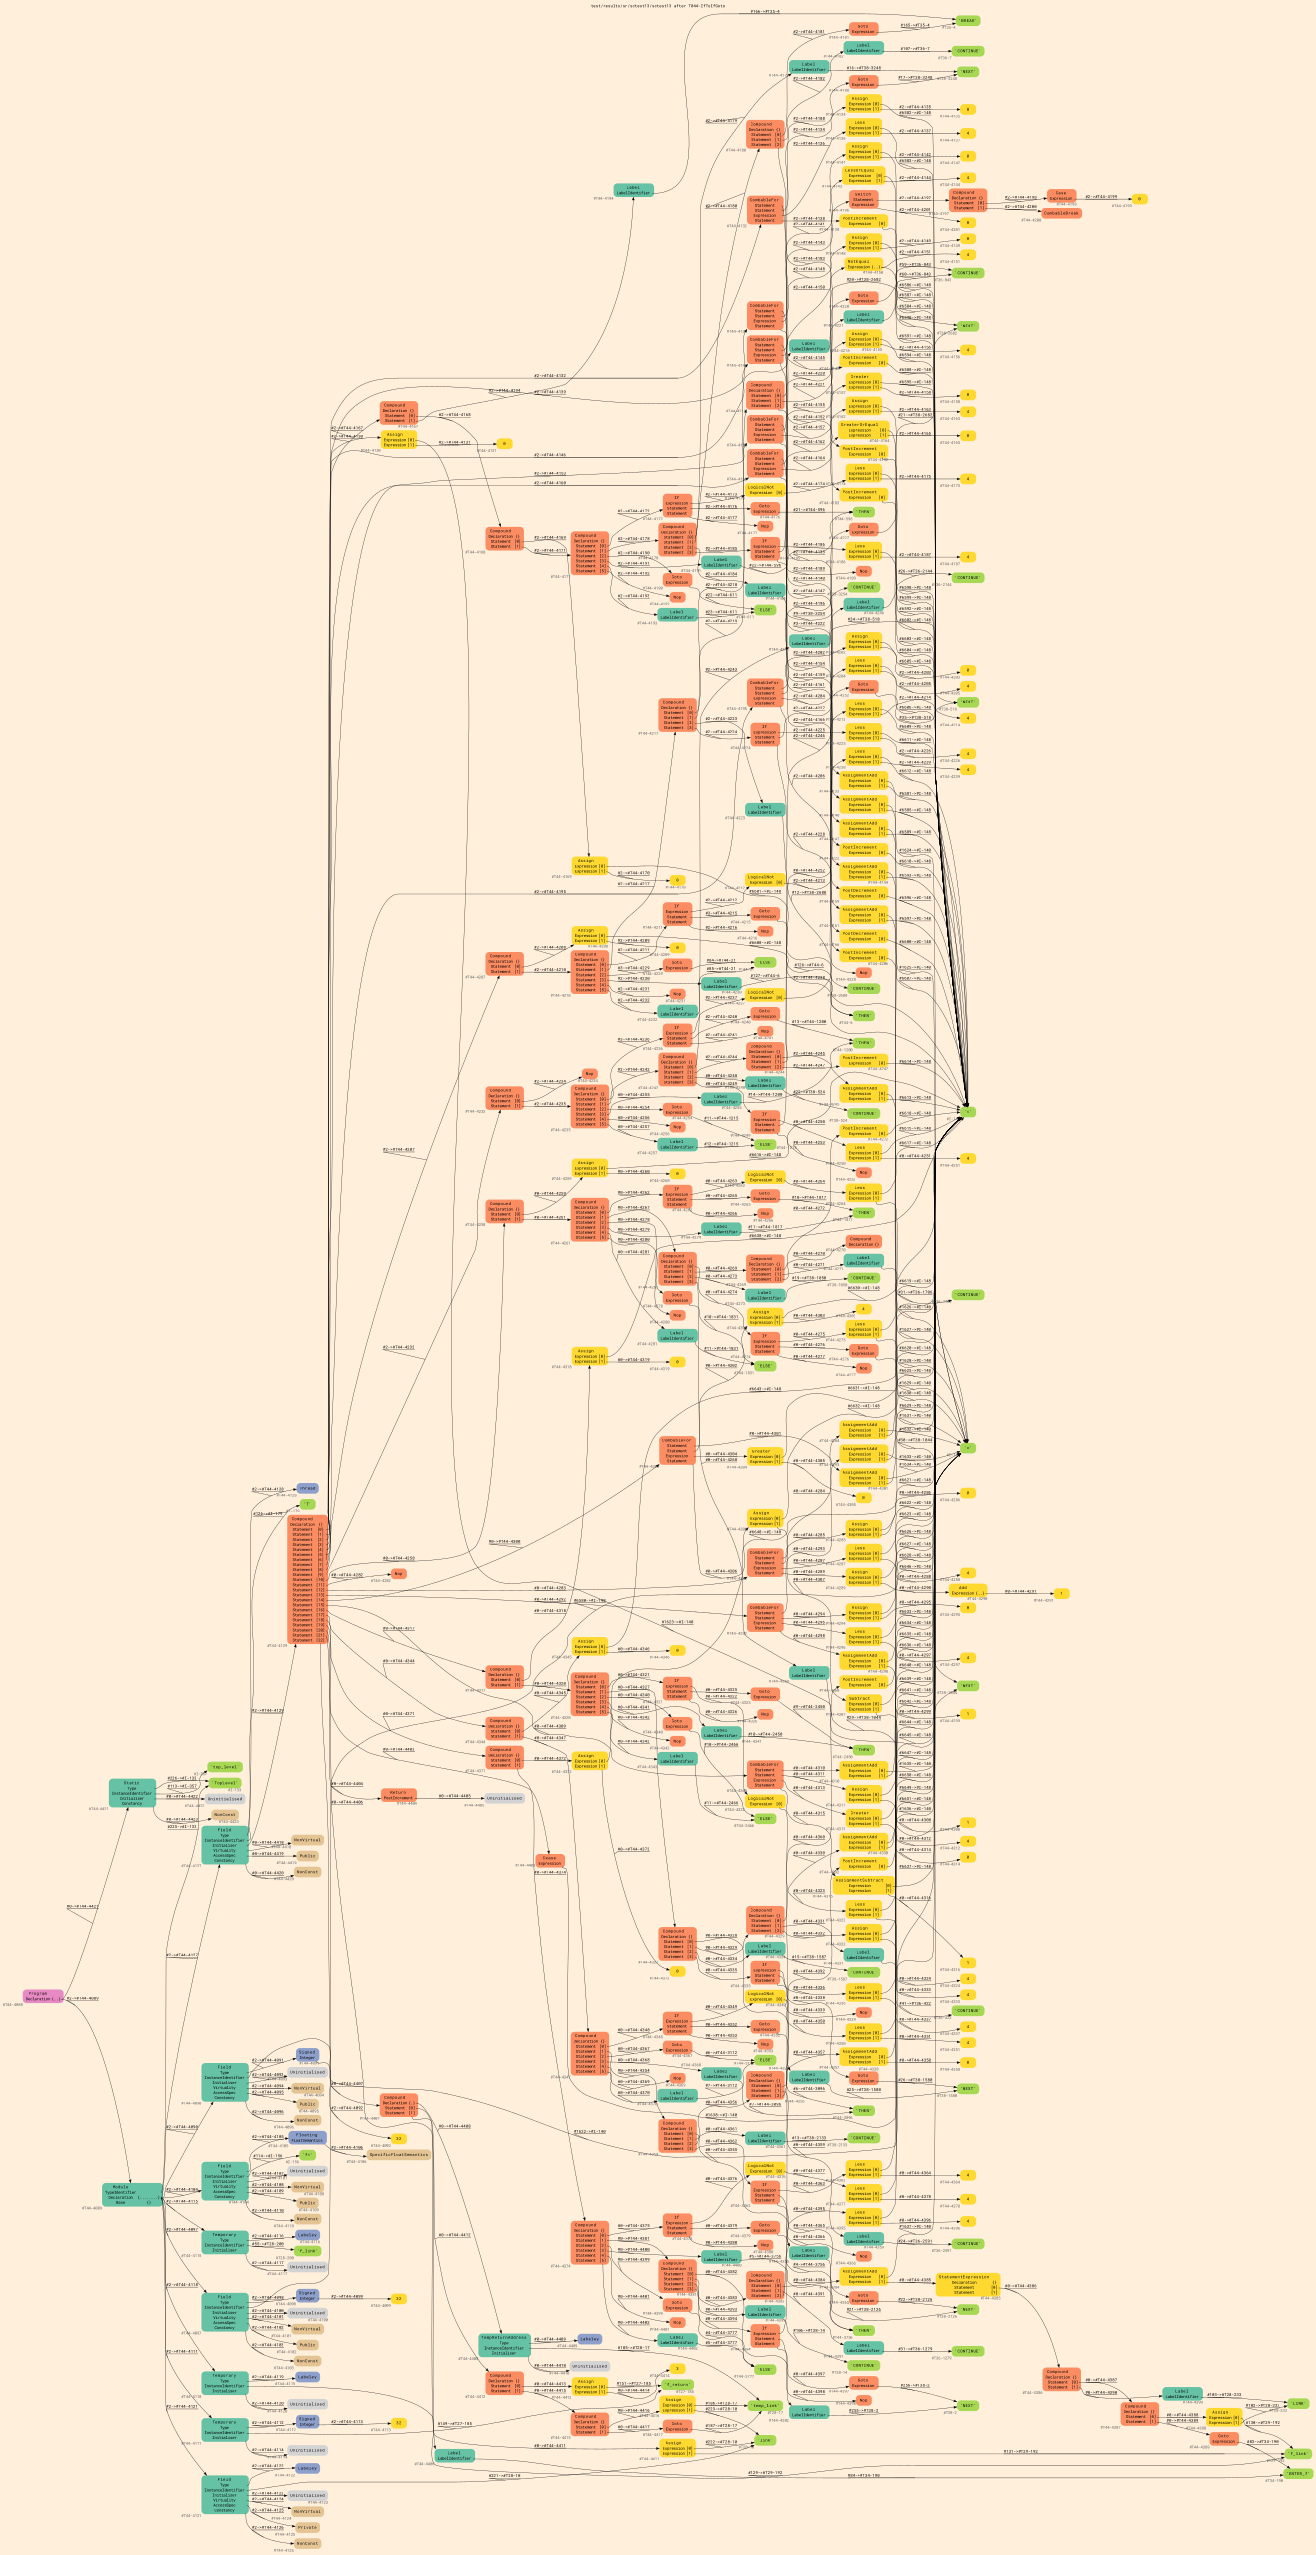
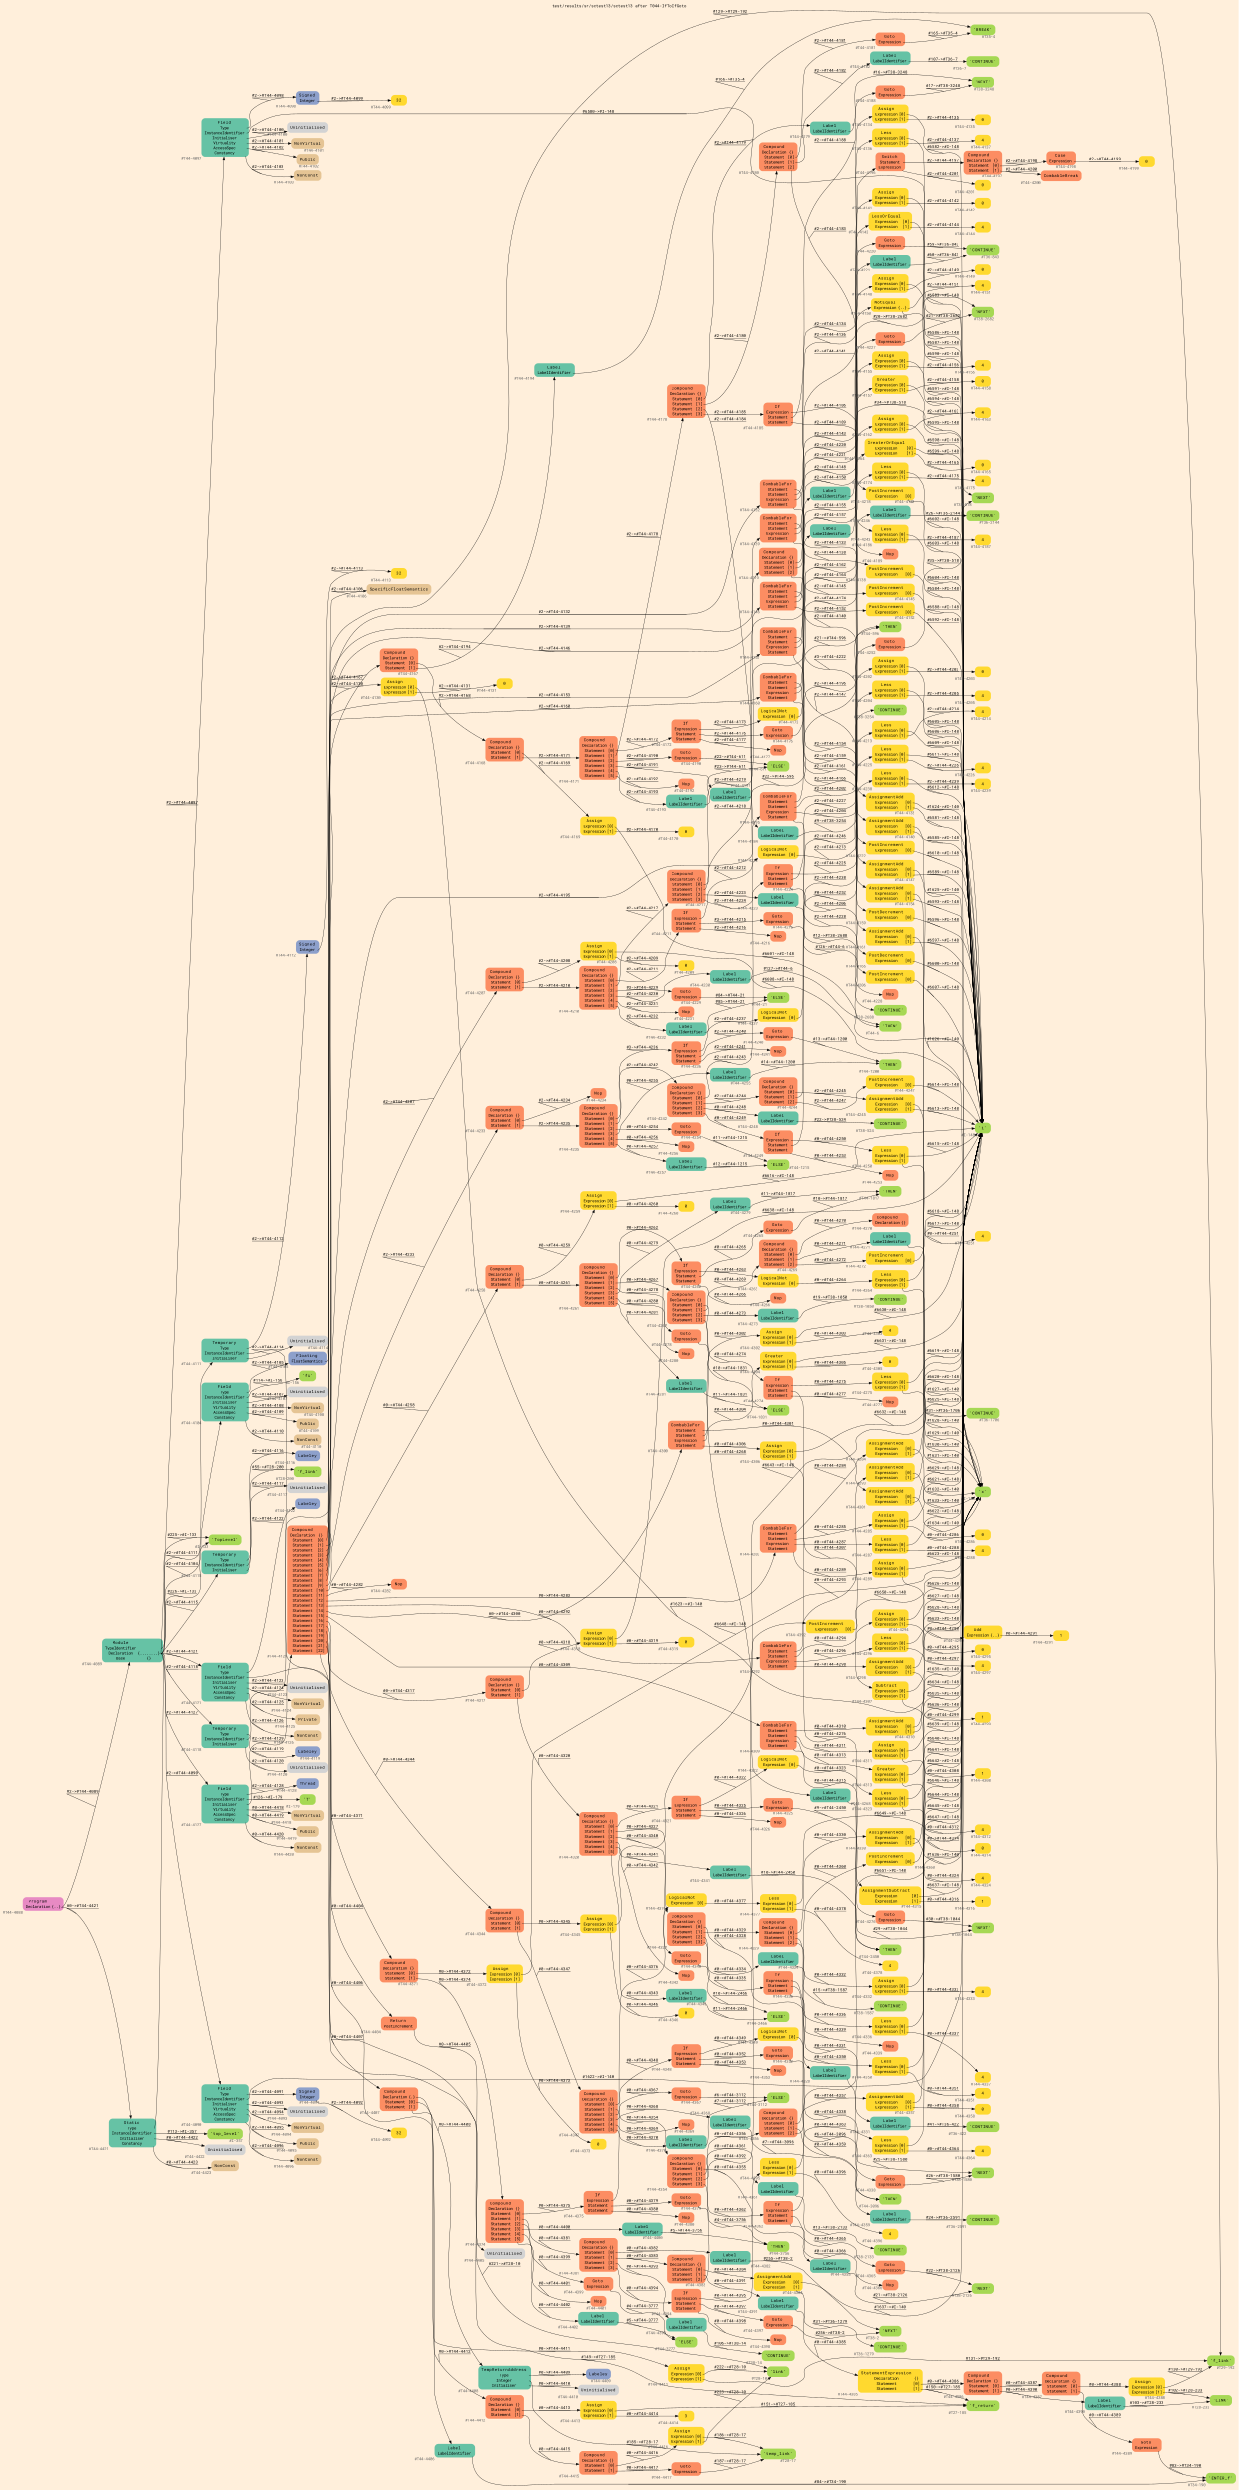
(550, 1861) -> none
(504, 2348) -> (504, 2381)
none -> (943, 2393)
